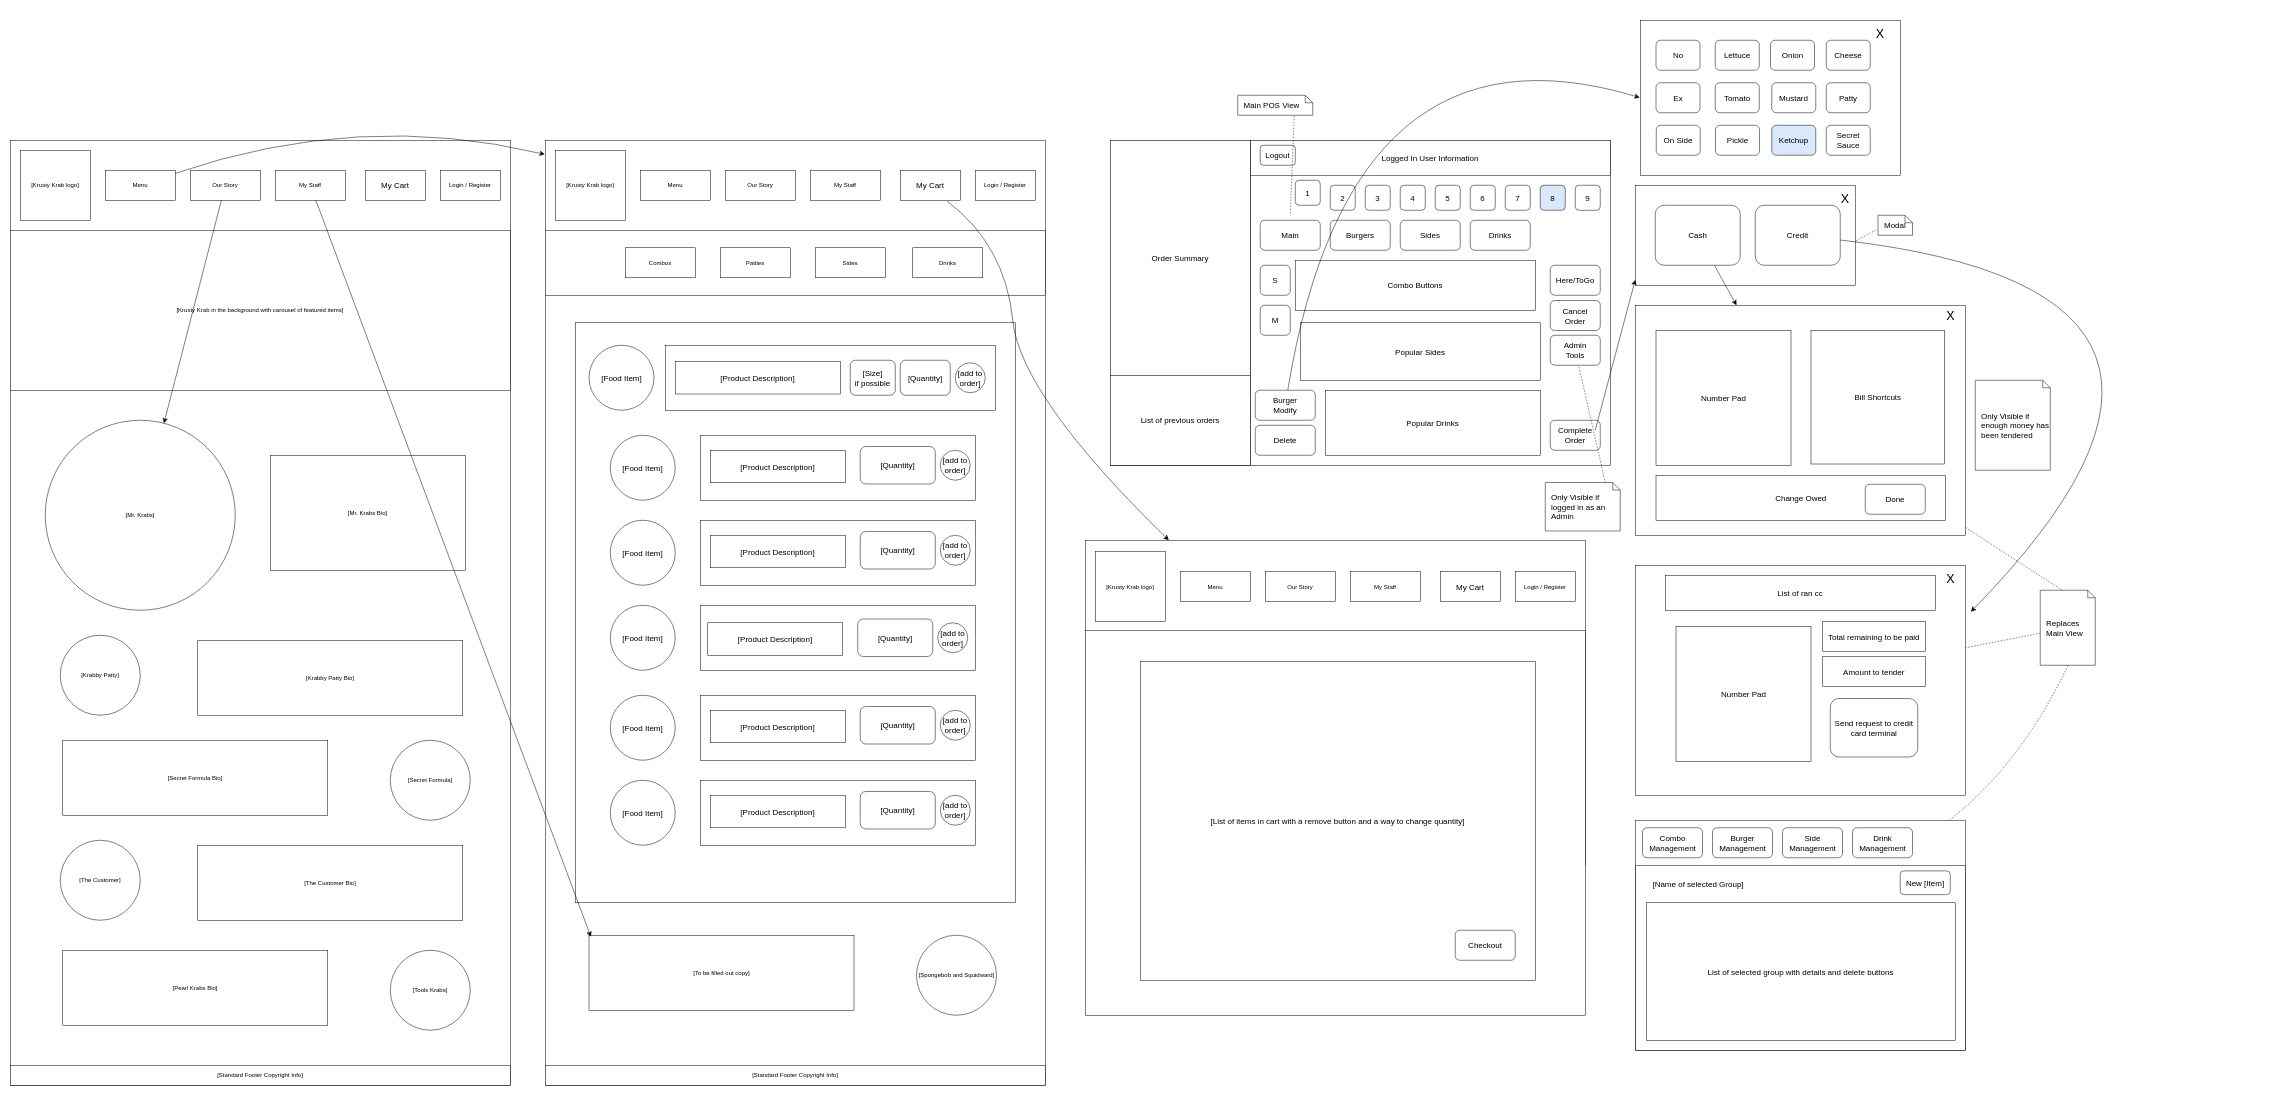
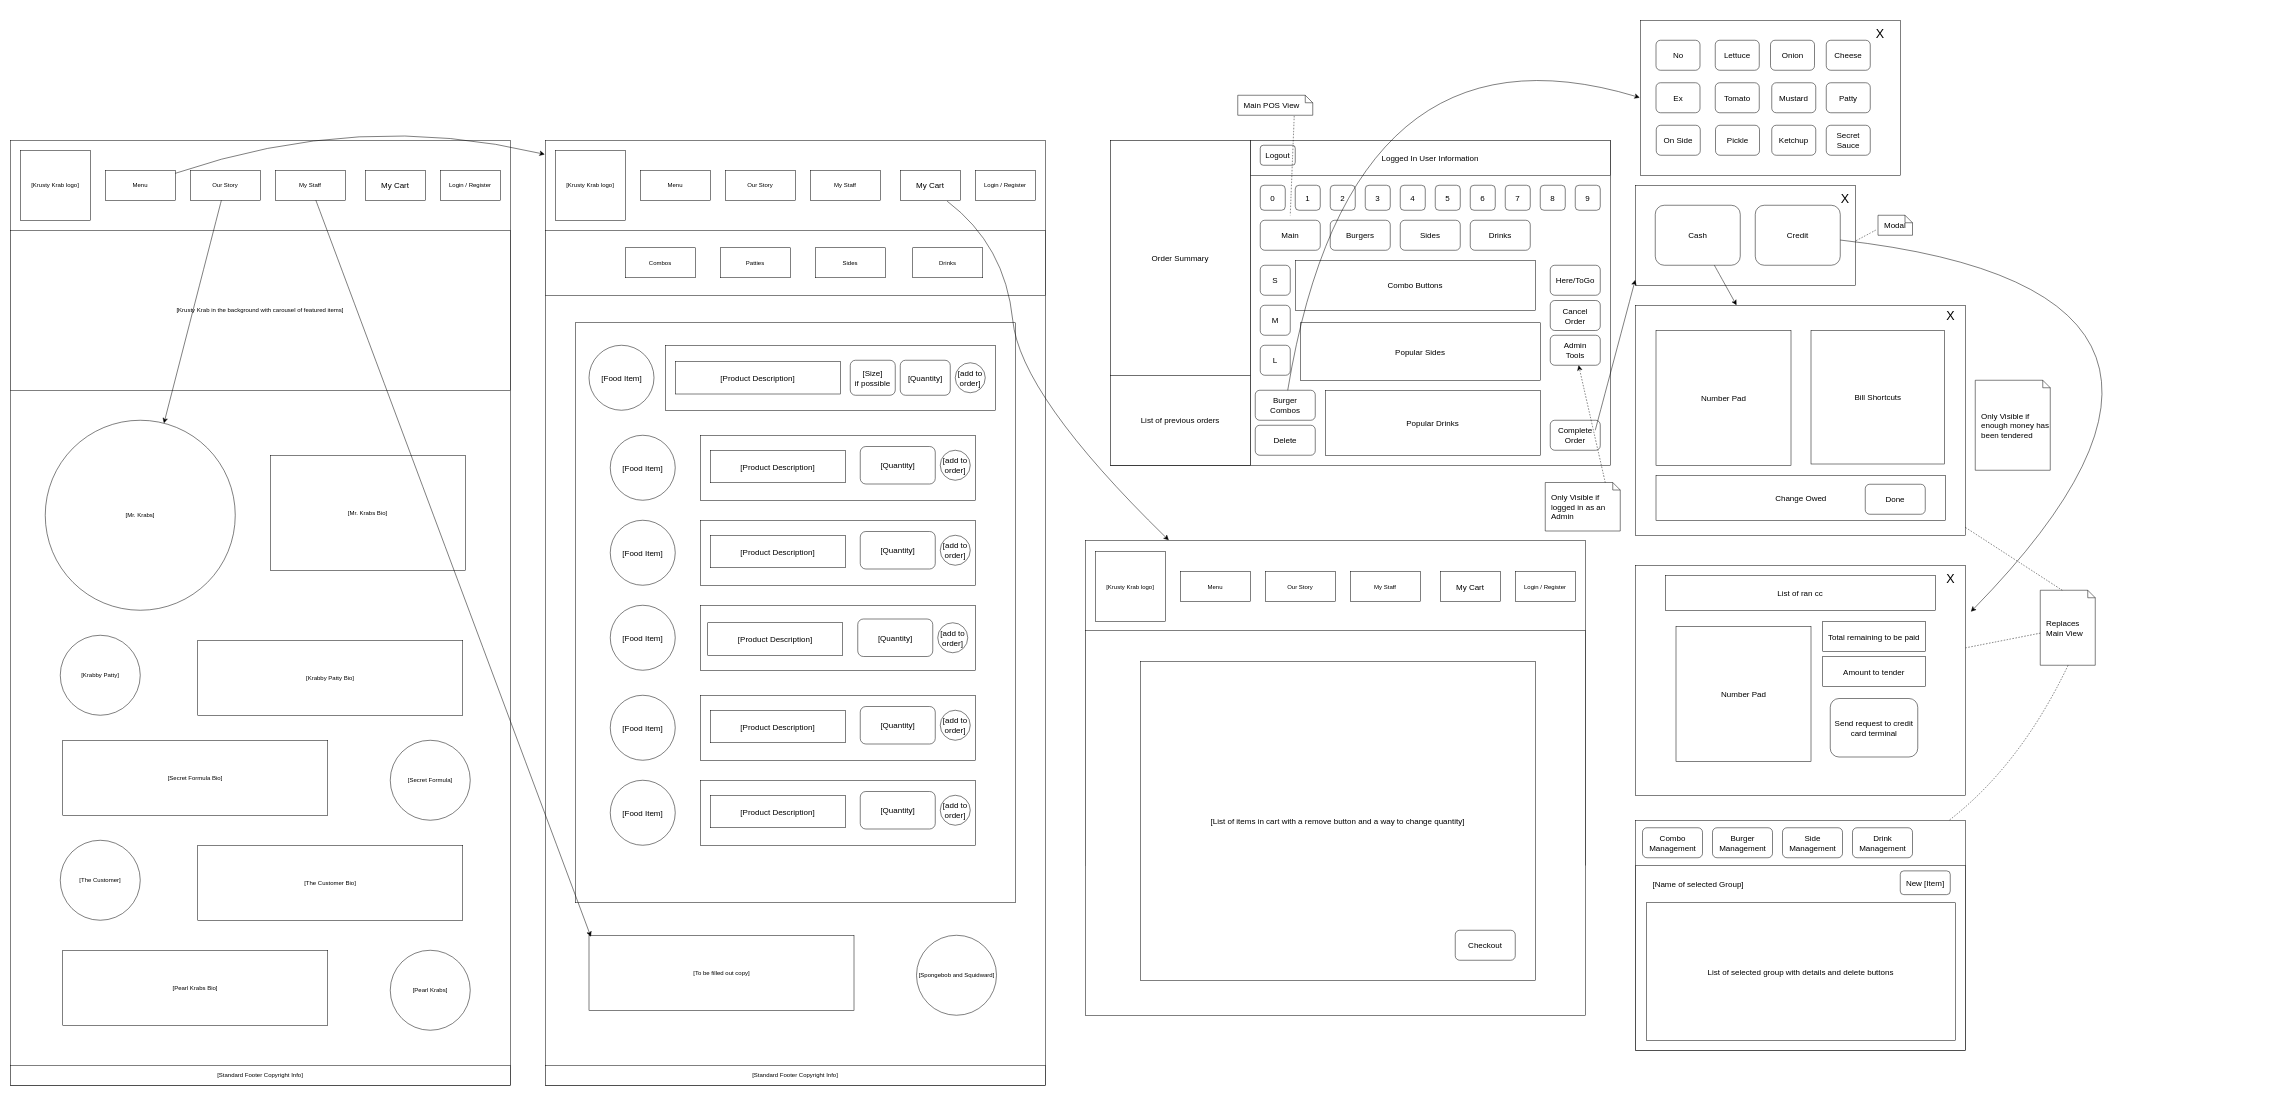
(1794, 140) -> (1794, 140)
(1308, 193) -> (1308, 198)
none -> (1273, 198)
(1553, 198) -> (1553, 198)
none -> (1275, 360)
(1579, 368) -> (1580, 370)
(1285, 405) -> (1285, 405)
(430, 990) -> (430, 990)
